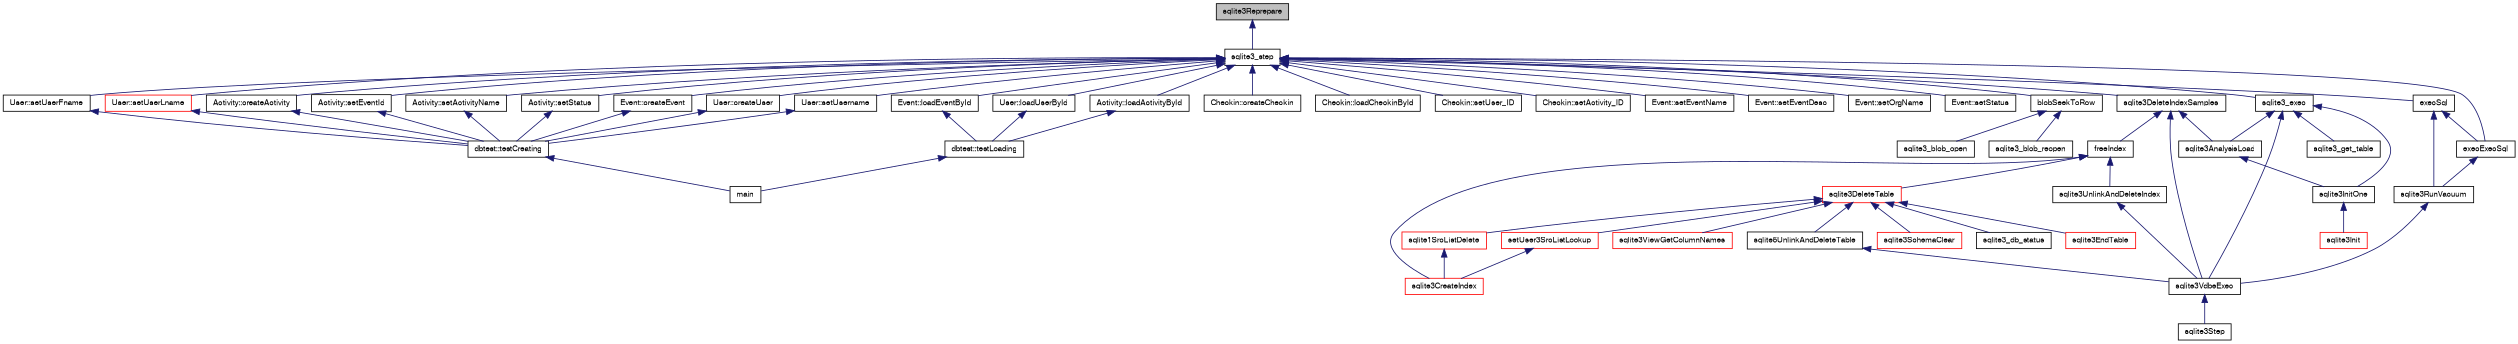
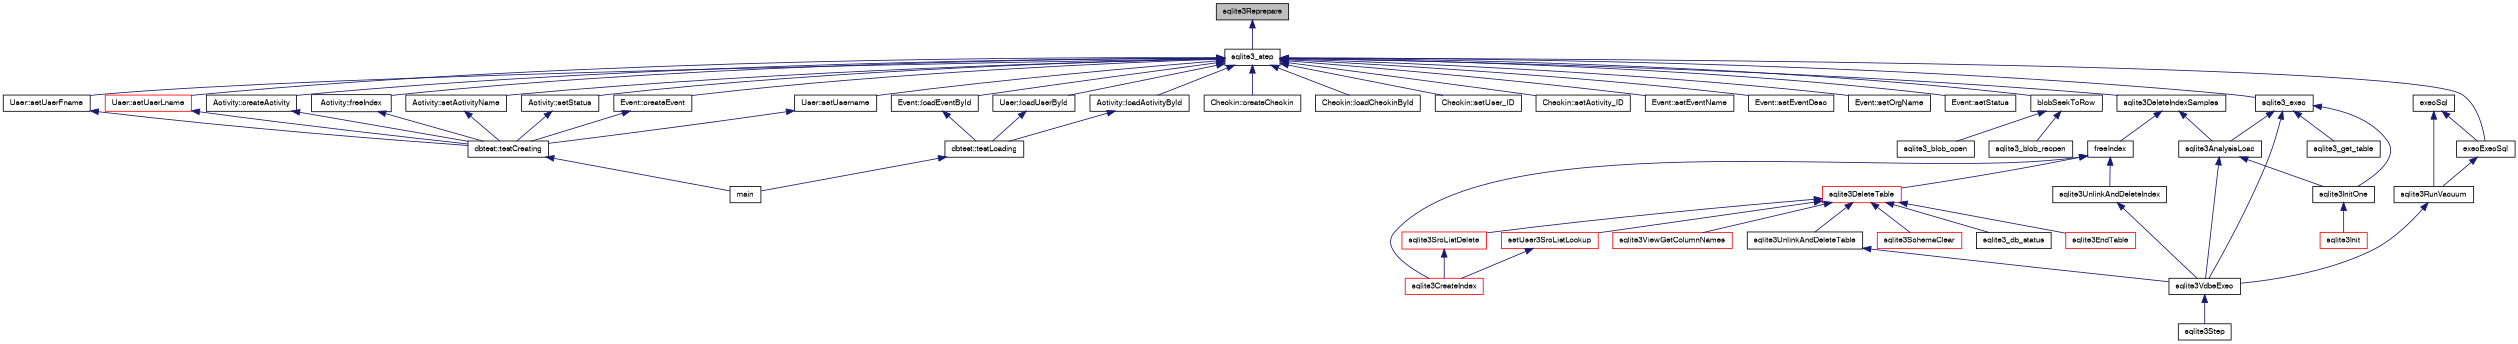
(1851, 75) -> none
(351, 103) -> (351, 103)
(743, 103) -> none
(2179, 200) -> (2212, 222)
(1444, 240) -> (1444, 240)
(1805, 240) -> (1805, 240)
